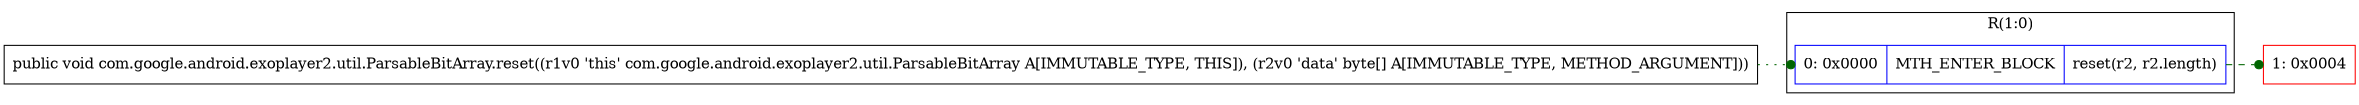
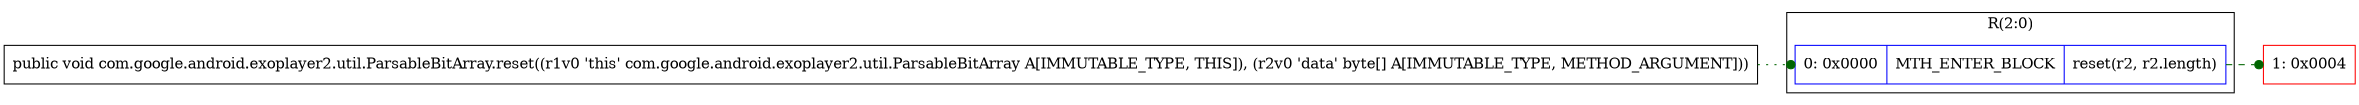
(2010, 25) -> (2010, 25)
